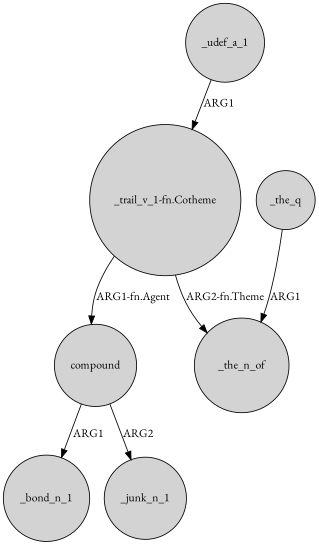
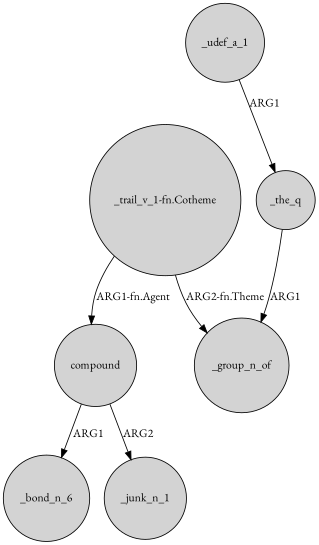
(203, 101) -> (256, 122)
(242, 365) -> (242, 365)
(47, 498) -> (47, 498)
